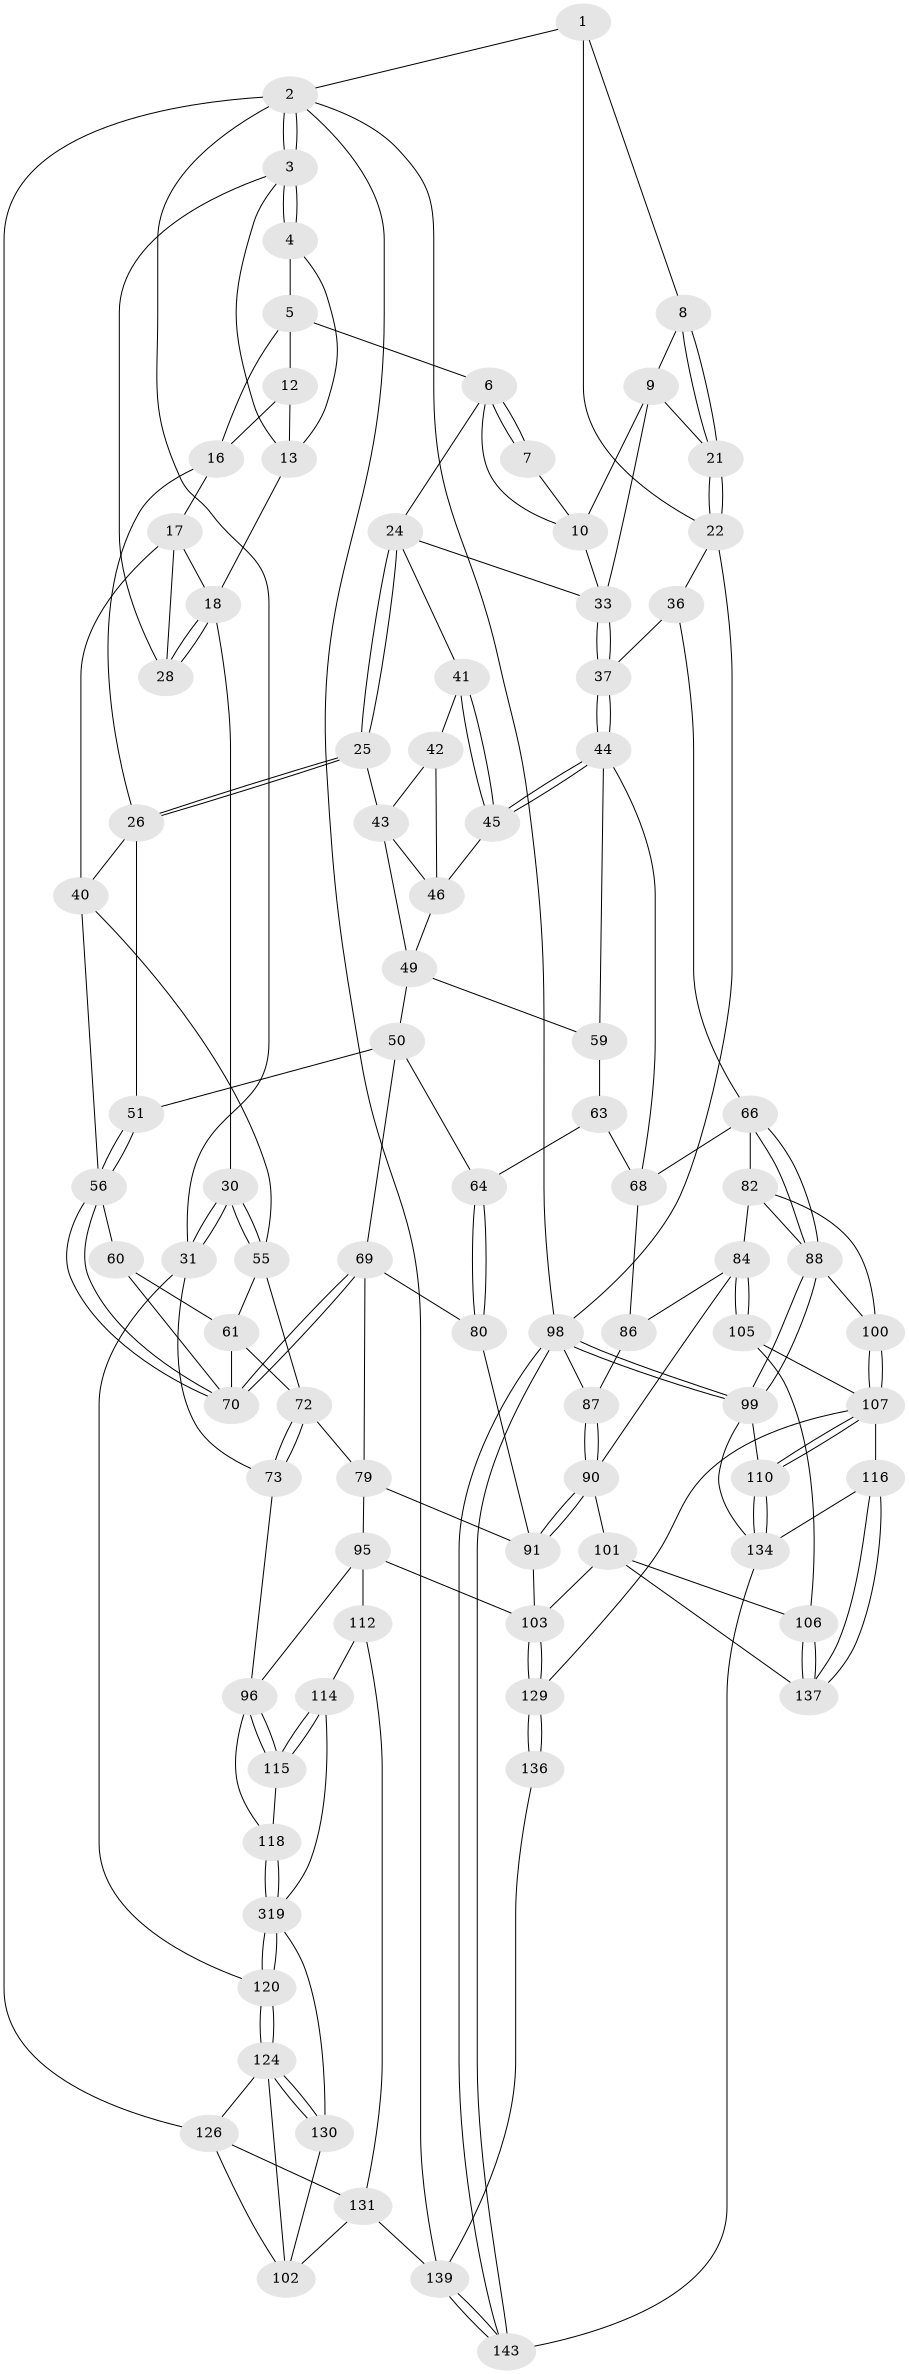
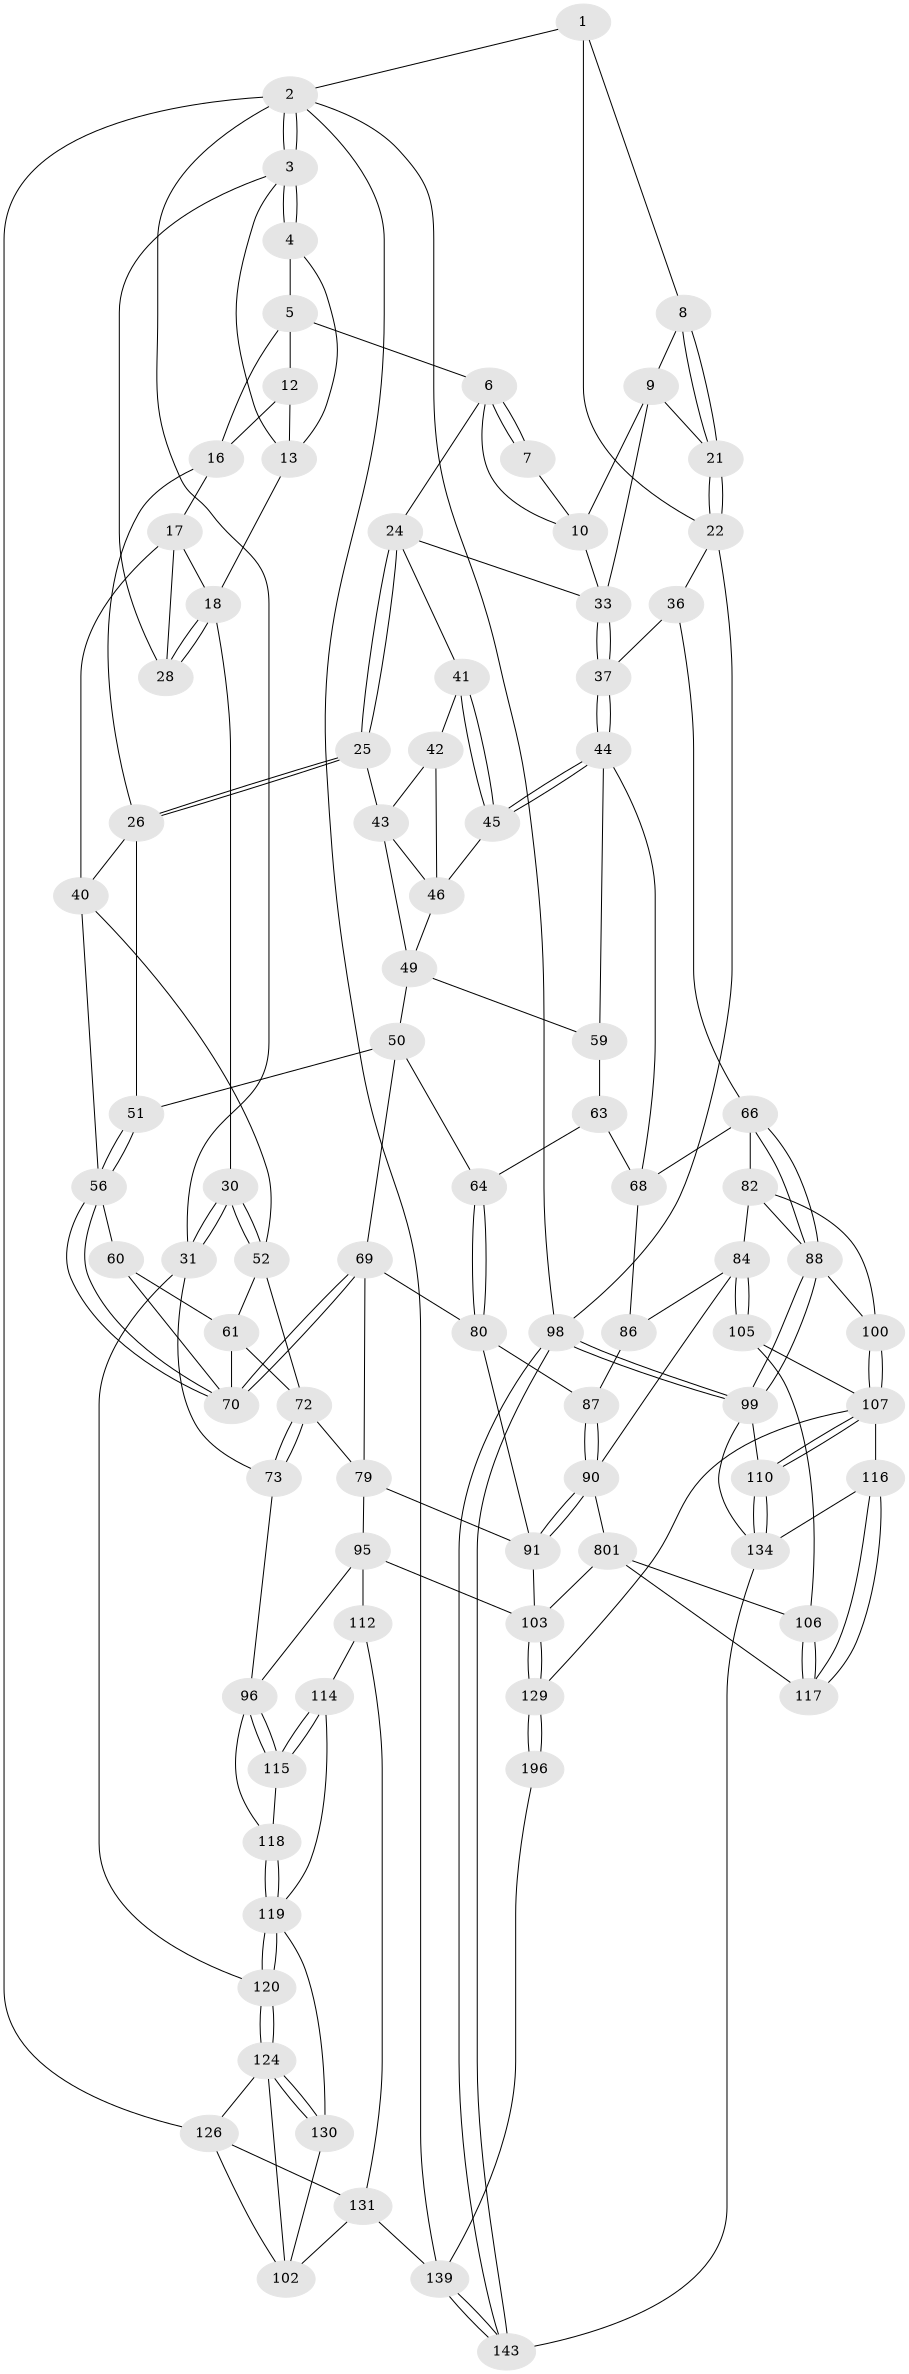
(262, 1260) -> (262, 1260)
(574, 1369) -> (545, 1375)
(608, 1551) -> (608, 1551)
(809, 1697) -> (809, 1697)
(535, 1769) -> (535, 1769)
(272, 1915) -> (272, 1915)
